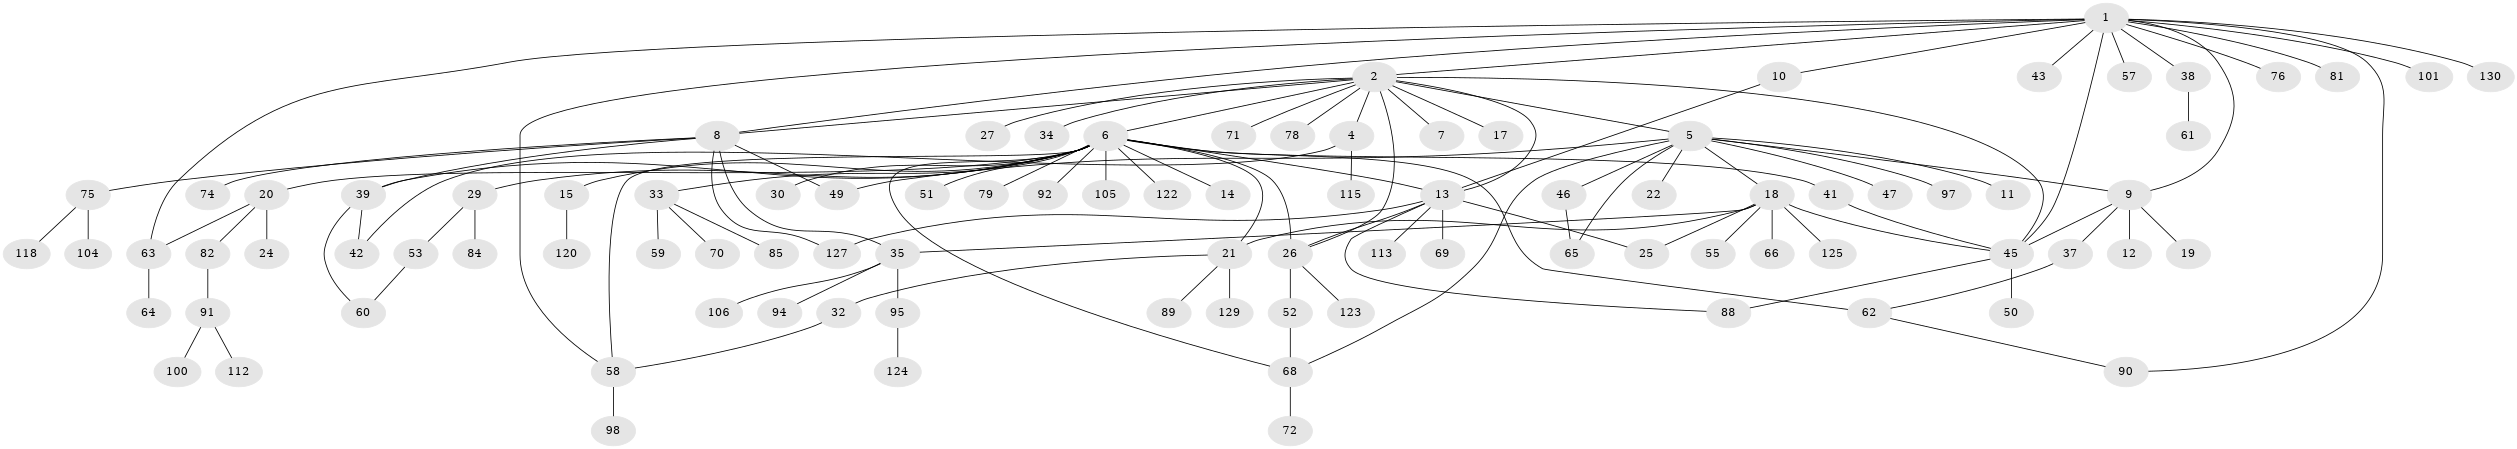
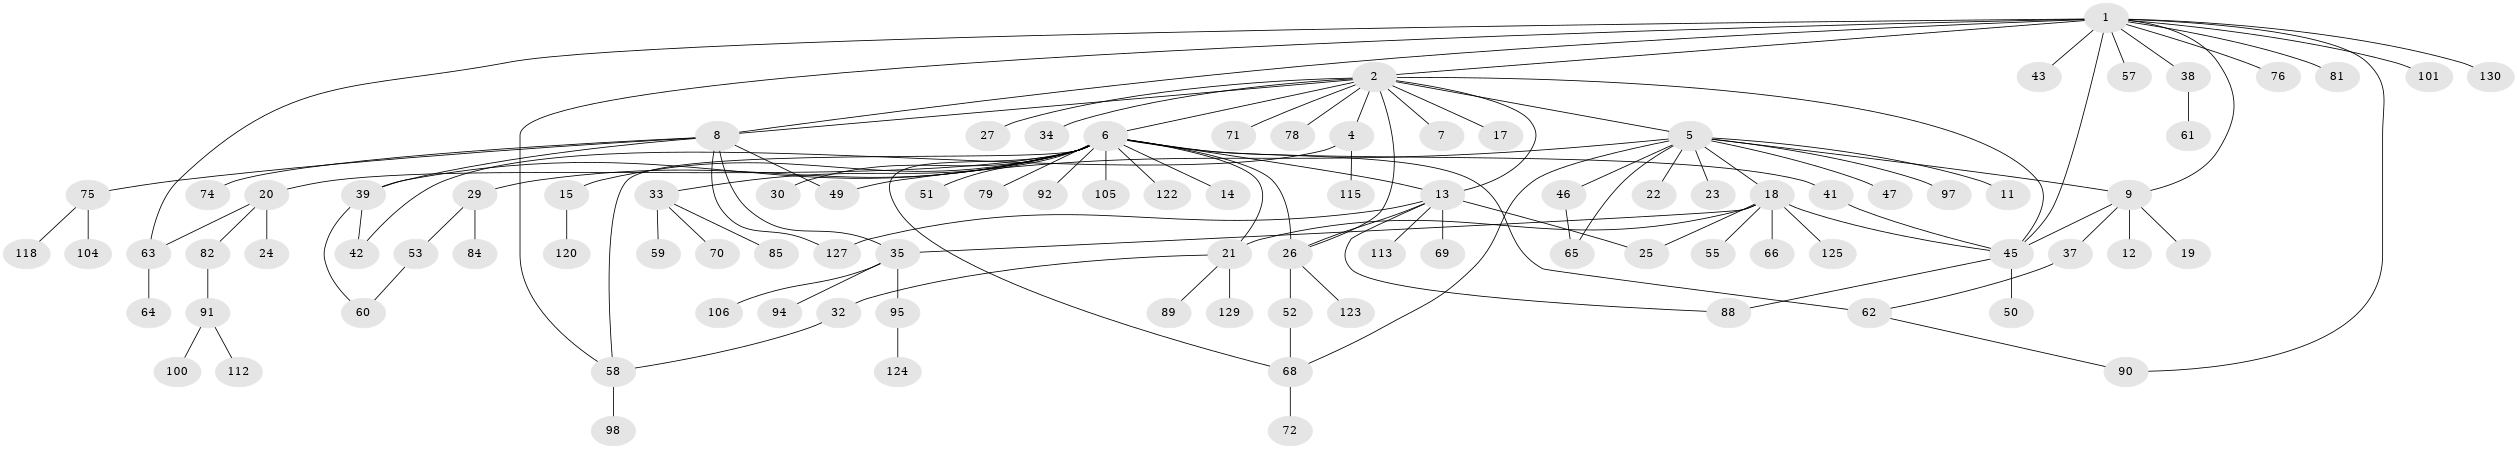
(1780, 77) -> none
none -> (1713, 195)
